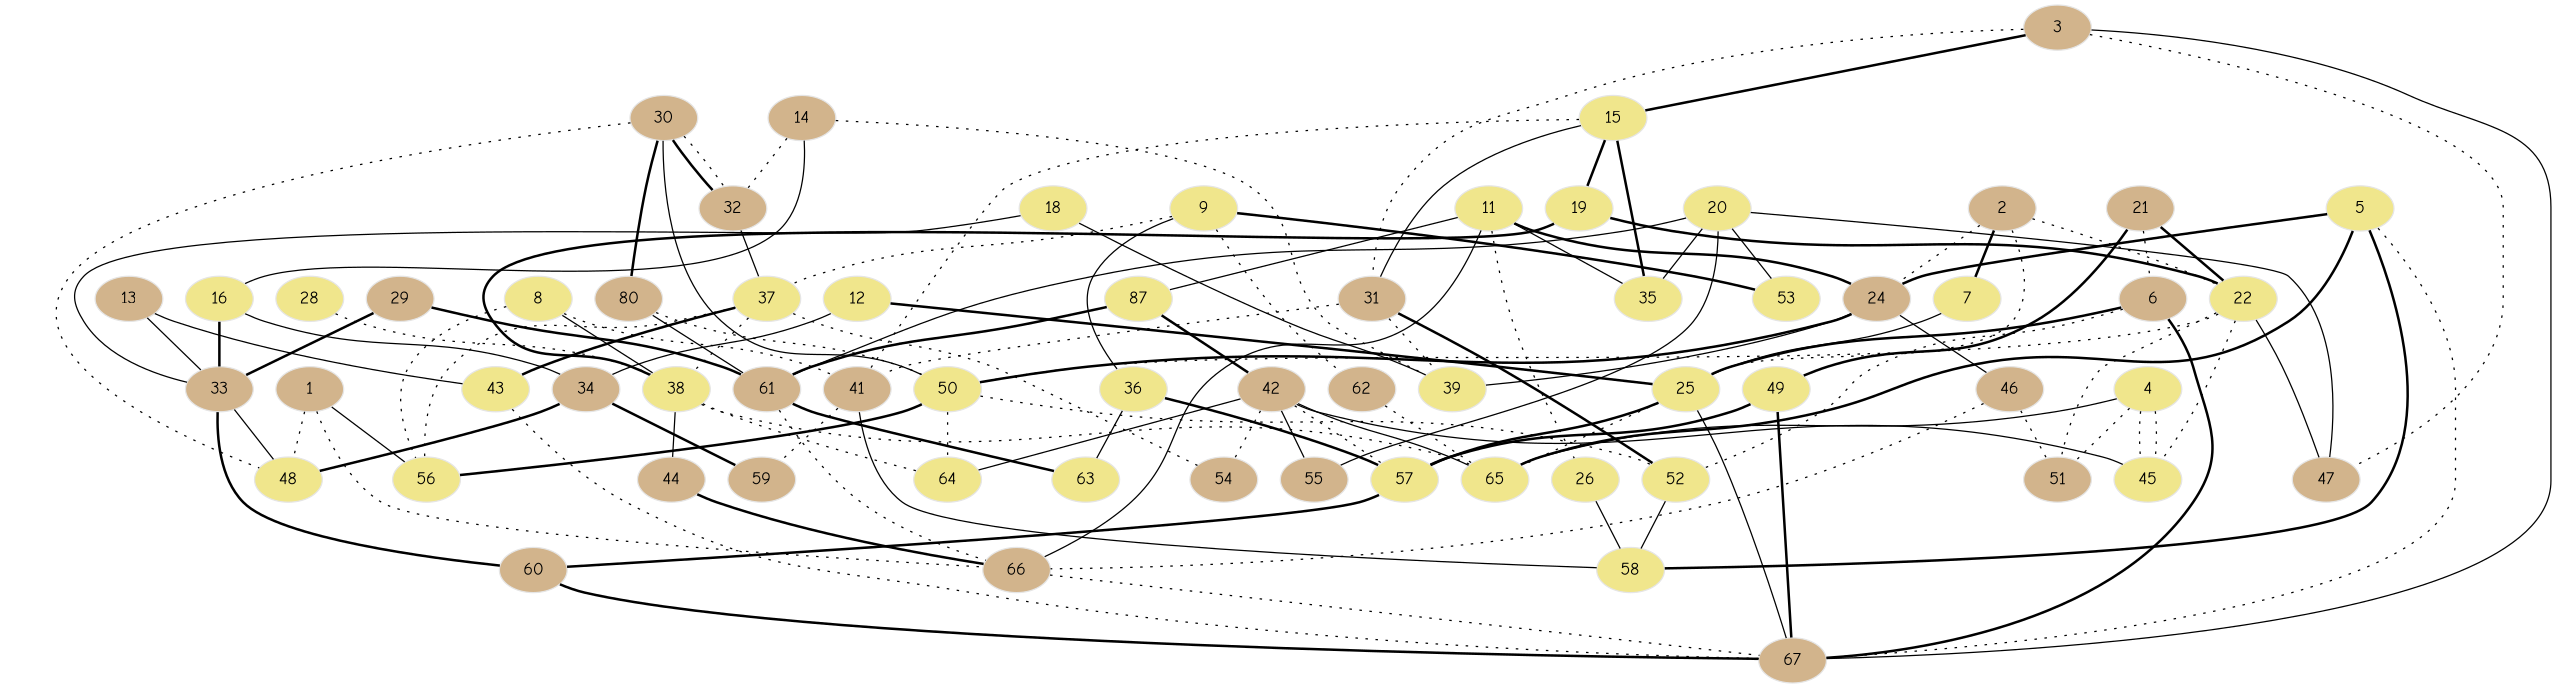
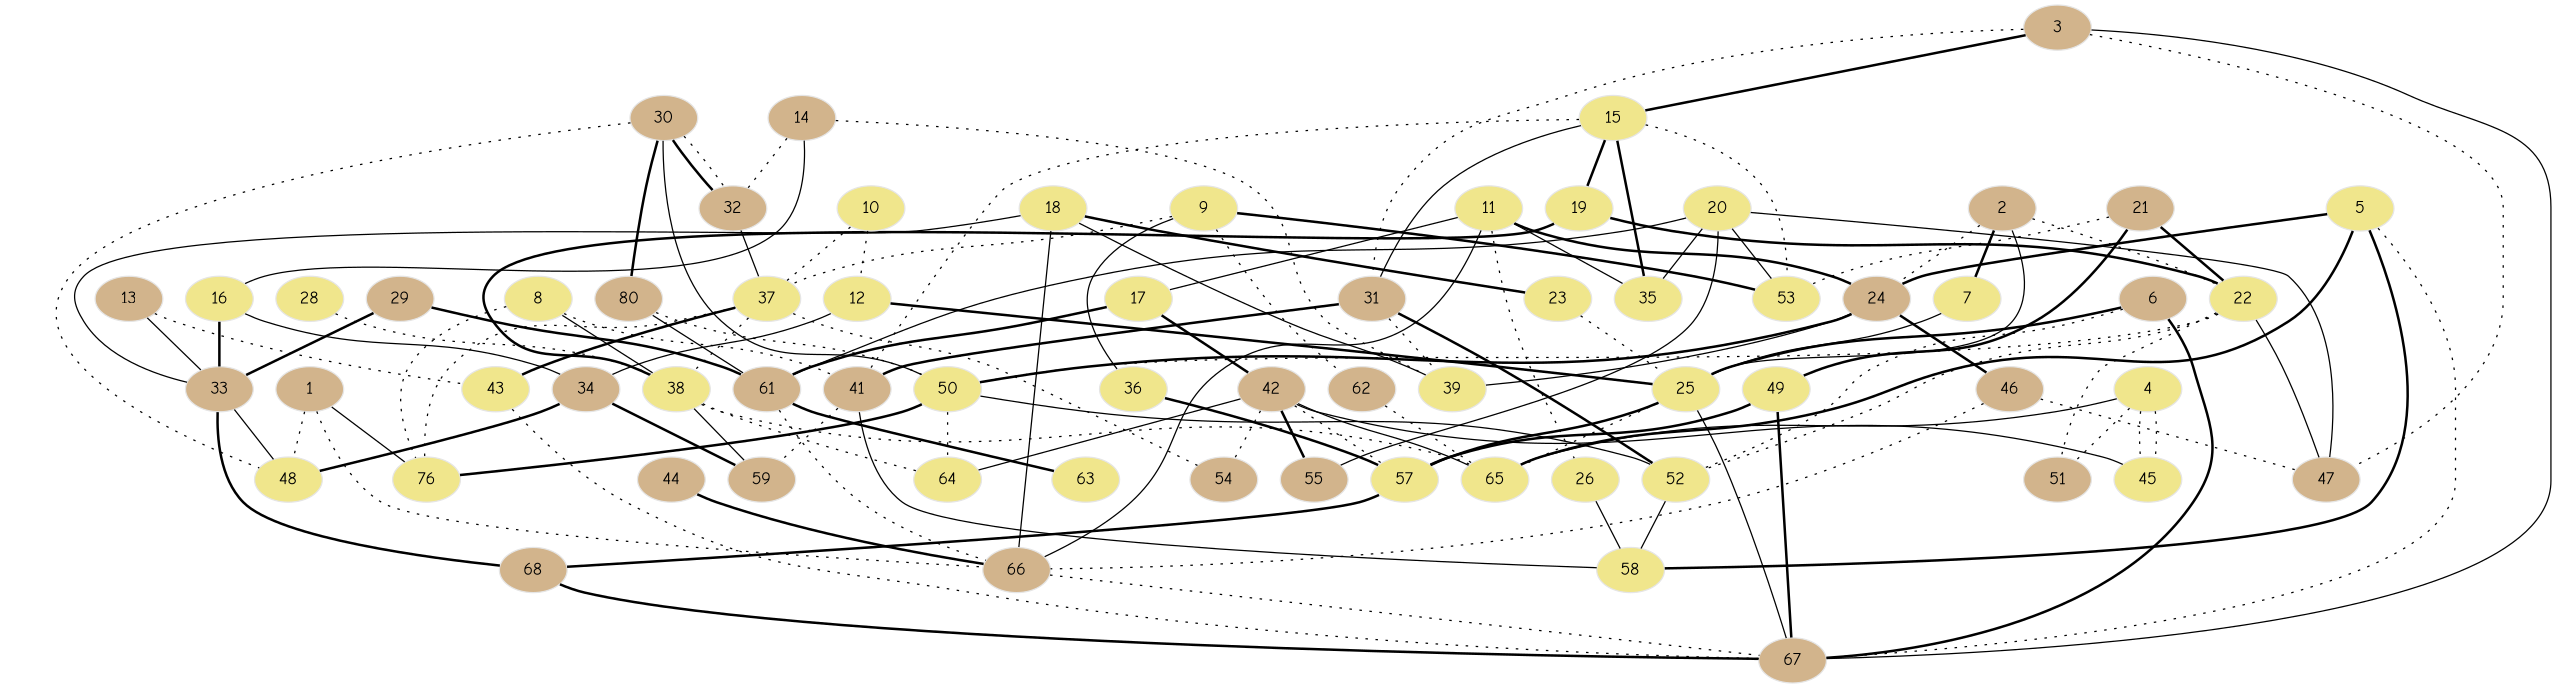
none -> (1749, 172)
none -> (871, 208)
(2147, 253) -> (1922, 253)
(1138, 299) -> (1138, 299)
none -> (1558, 299)
(1110, 334) -> (1110, 334)
(1912, 353) -> (1912, 353)
(307, 357) -> (307, 357)
(1965, 358) -> (1965, 358)
(2207, 385) -> (1907, 392)
none -> (1032, 413)
(1300, 422) -> (1300, 422)
(674, 426) -> (719, 434)
(2034, 434) -> (2168, 434)
(1297, 443) -> (1297, 443)
(1104, 444) -> none
(427, 480) -> (427, 480)
(533, 570) -> (533, 570)
